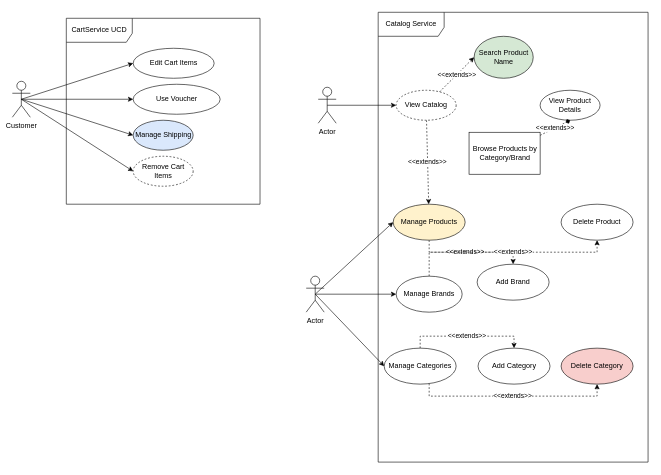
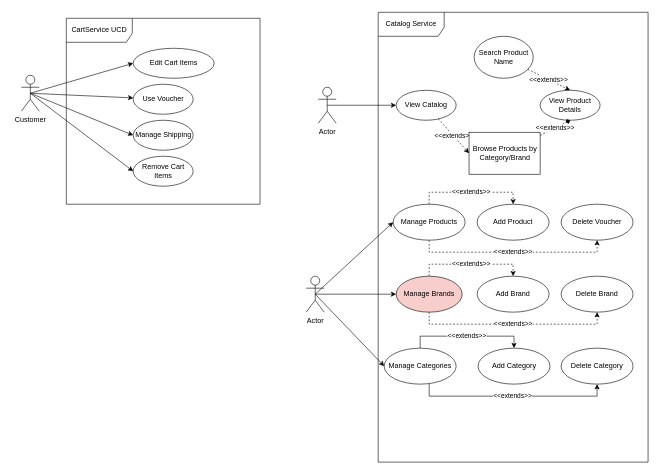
(504, 57) -> (504, 57)
(457, 75) -> none
none -> (552, 81)
(21, 99) -> (30, 93)
(177, 99) -> (163, 99)
(426, 105) -> (426, 105)
(163, 135) -> (163, 135)
(428, 155) -> (447, 129)
(163, 171) -> (163, 171)
none -> (470, 192)
(429, 222) -> (429, 222)
none -> (513, 222)
(597, 222) -> (597, 222)
(513, 282) -> (513, 294)
(429, 294) -> (429, 294)
none -> (597, 294)
none -> (512, 324)
(428, 336) -> (428, 336)
(597, 366) -> (597, 366)
(455, 396) -> (455, 396)
